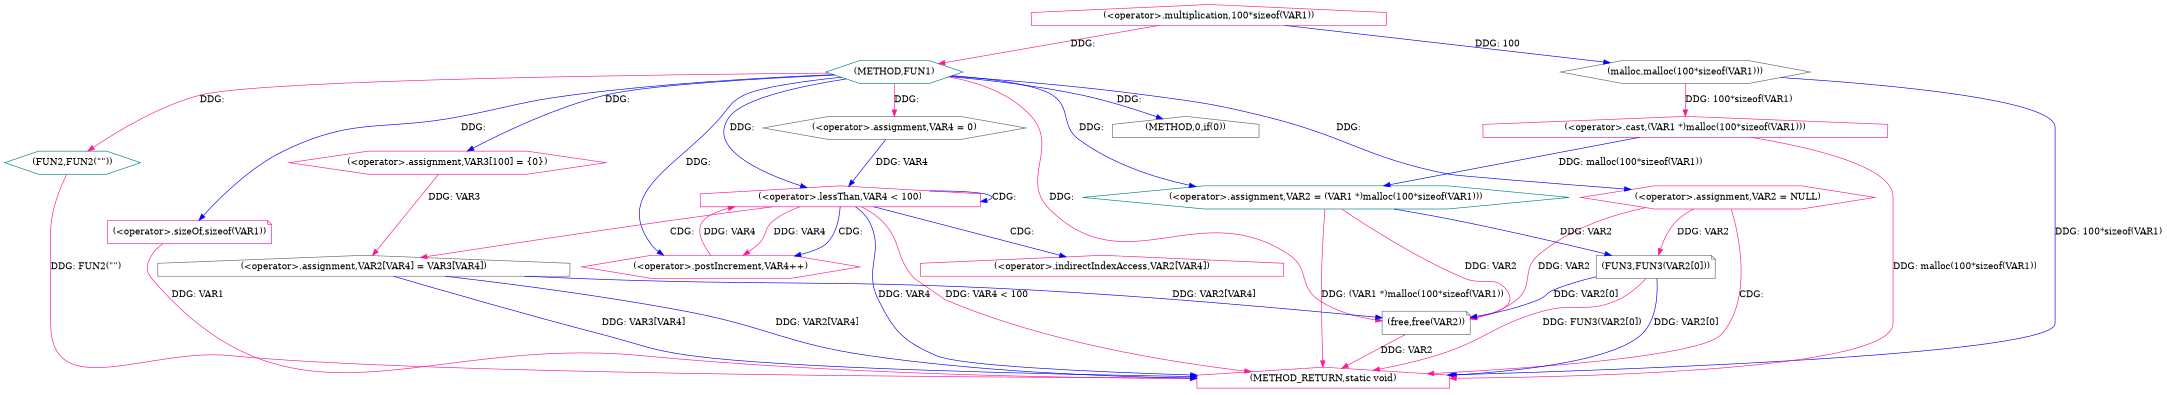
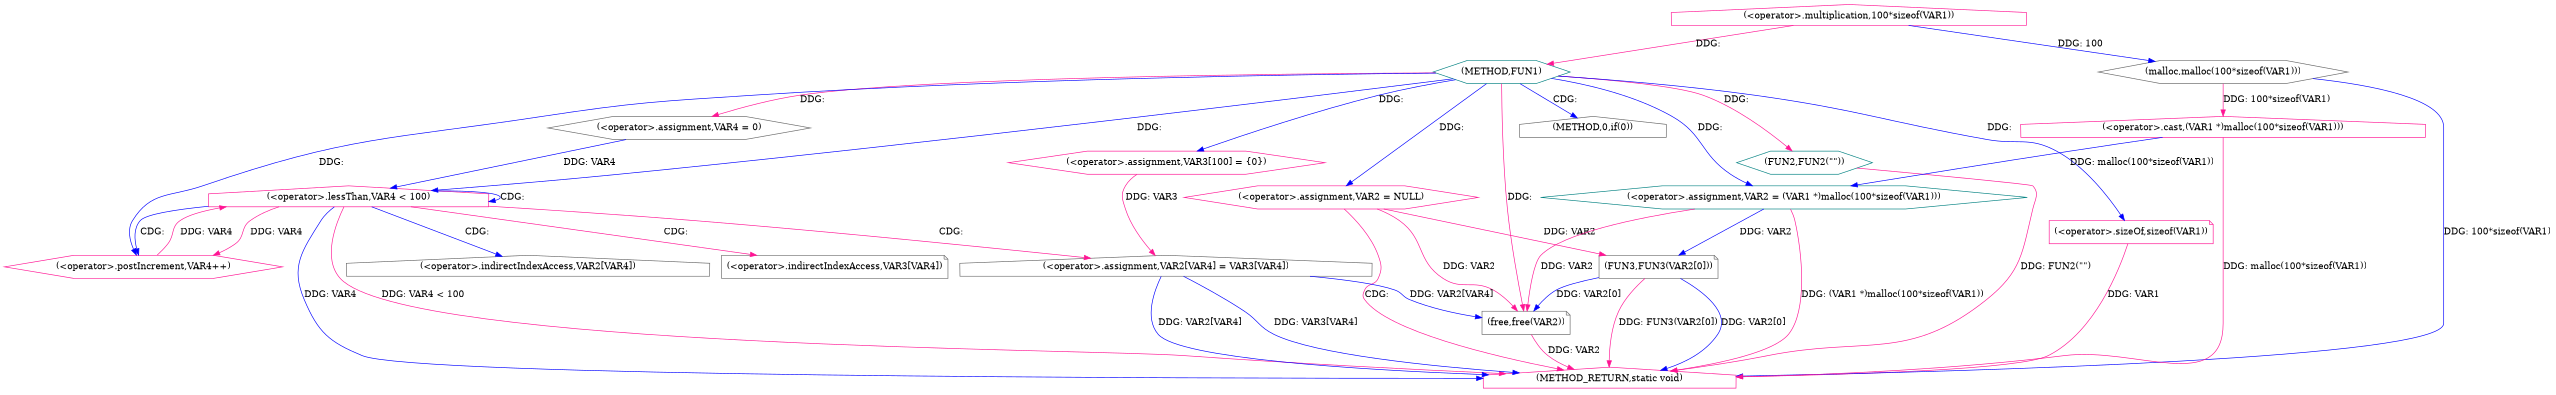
(1131, 100) -> (1567, 100)
none -> (835, 267)
(1102, 267) -> (528, 267)
